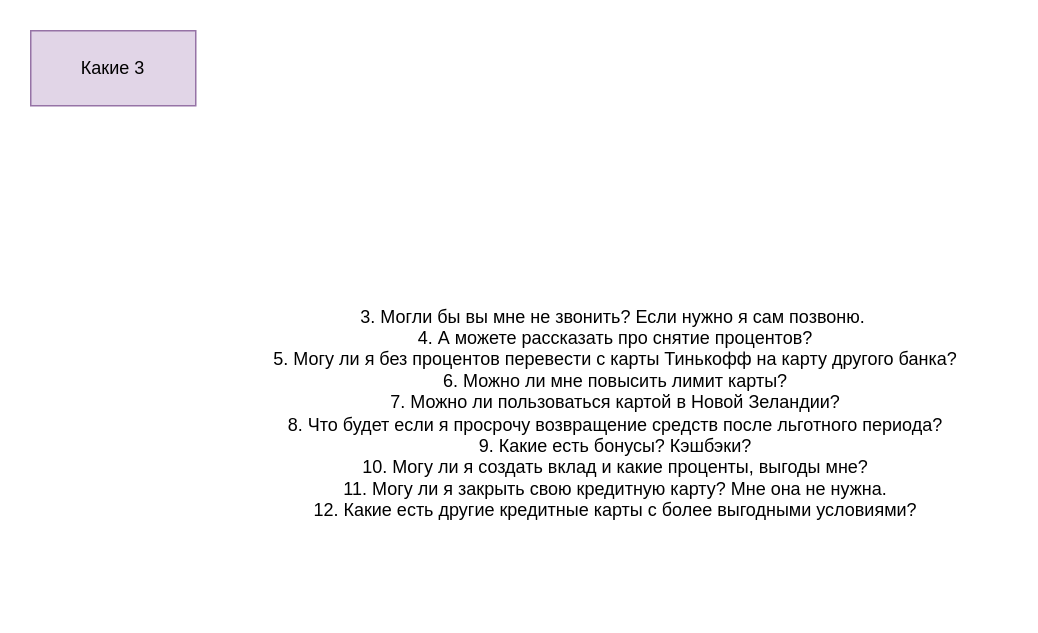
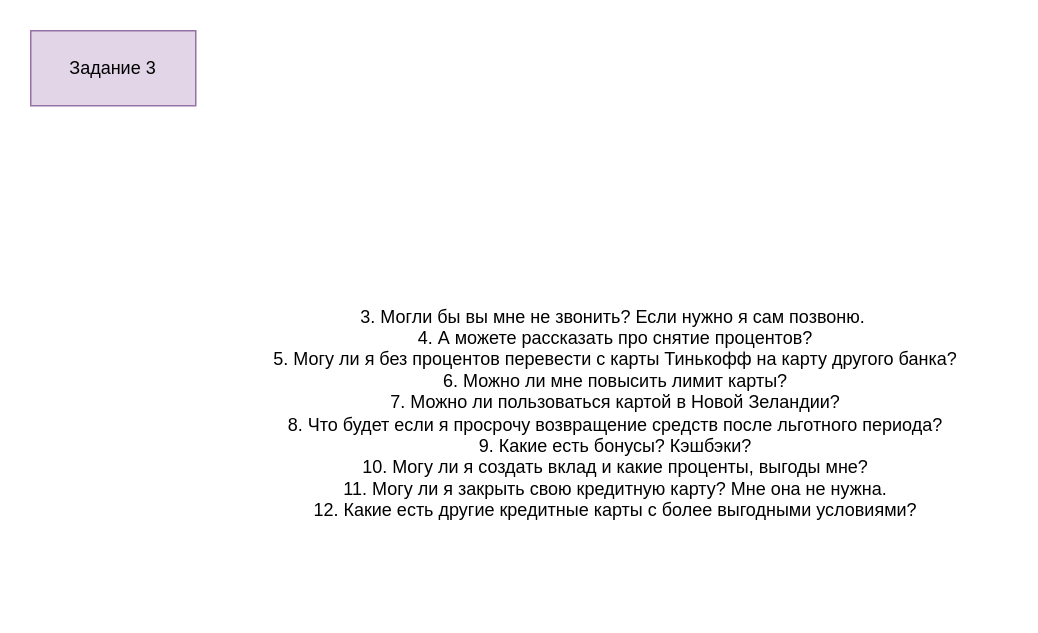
(113, 68) -> (113, 68)
